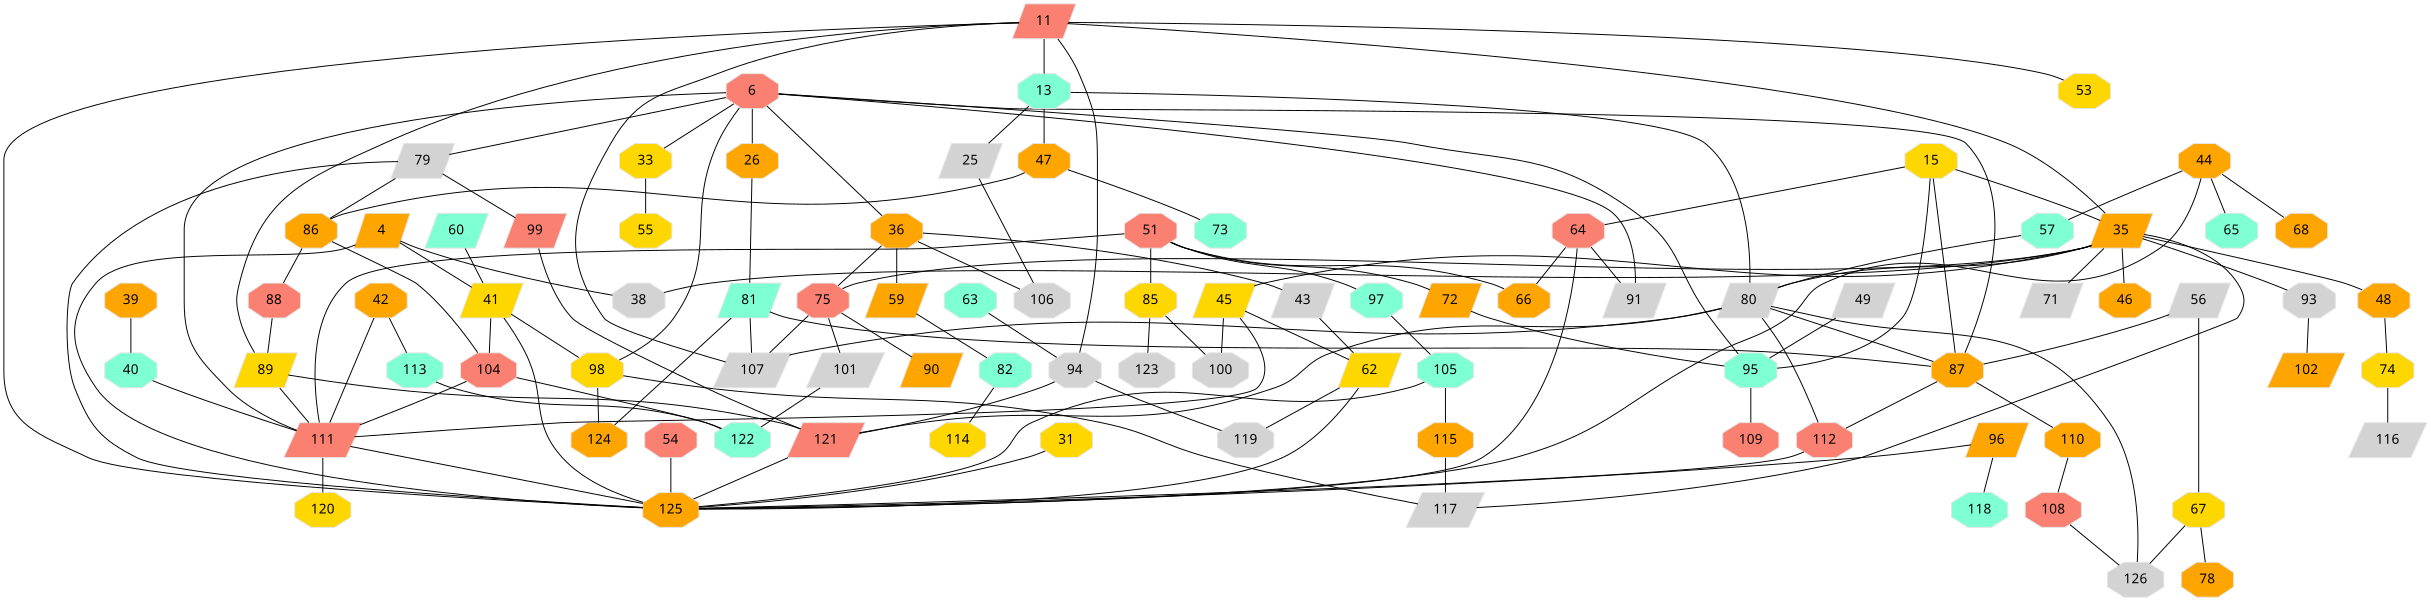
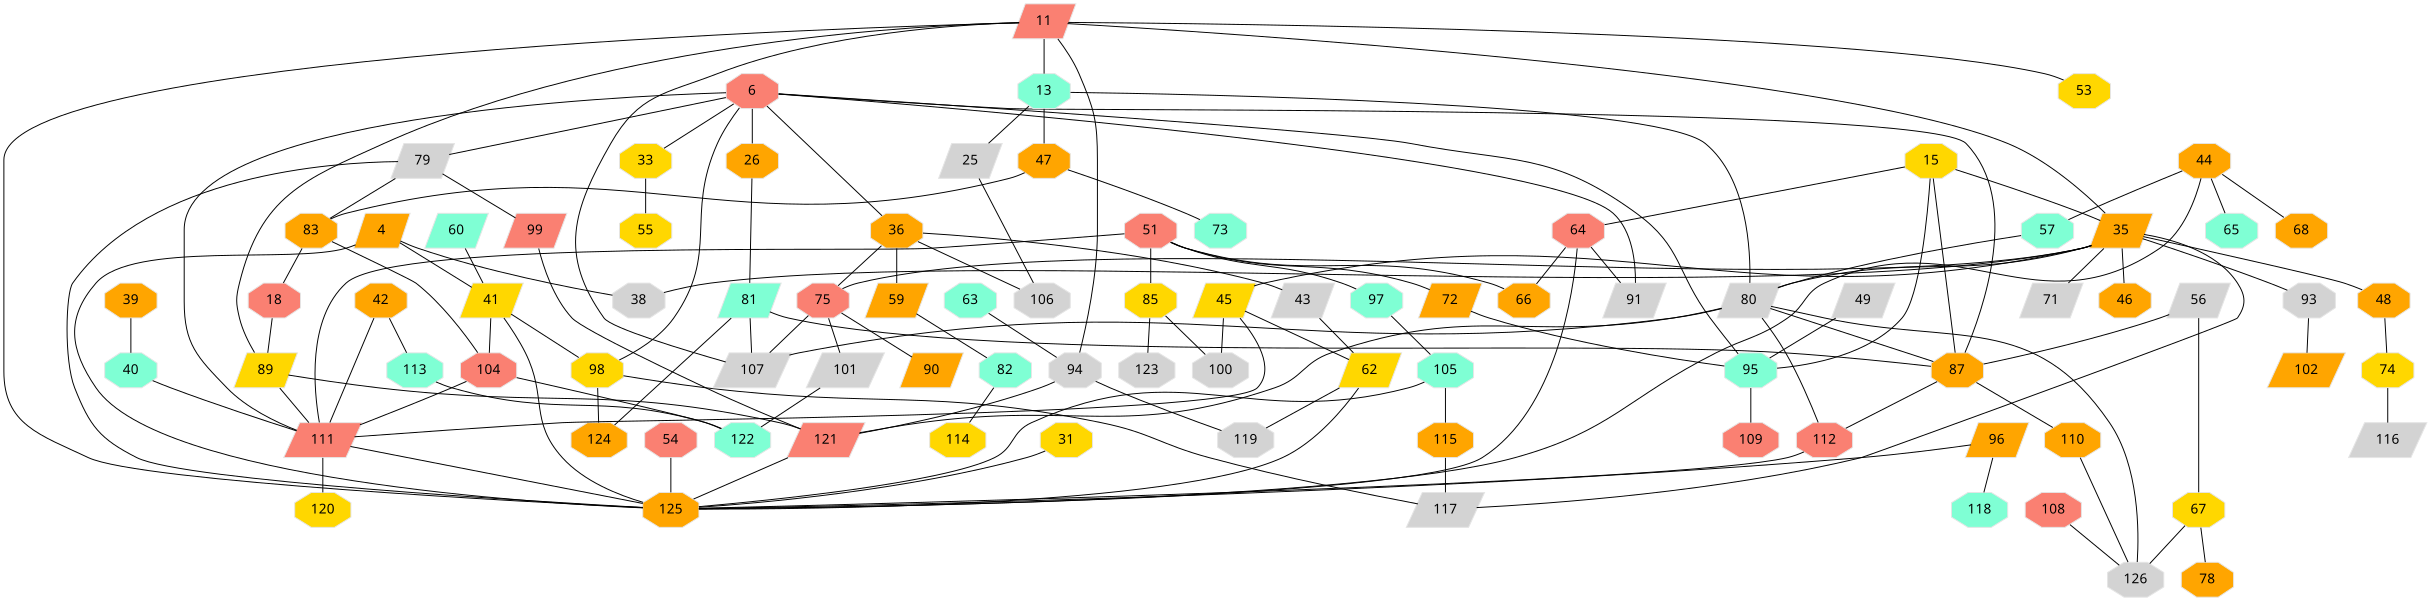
(311, 231) -> (311, 231)
(274, 301) -> (274, 301)
(2063, 475) -> (2104, 510)
